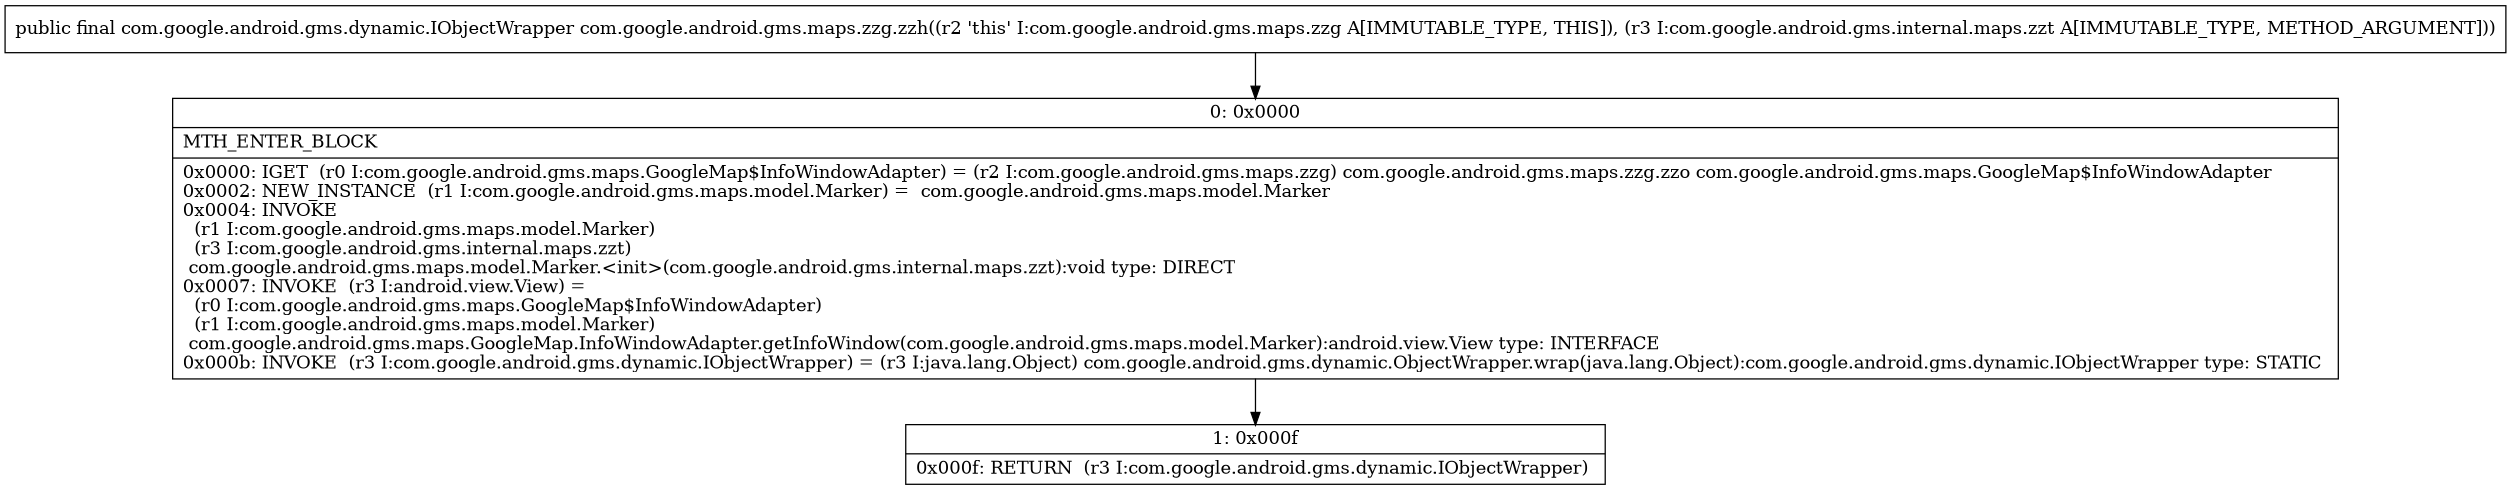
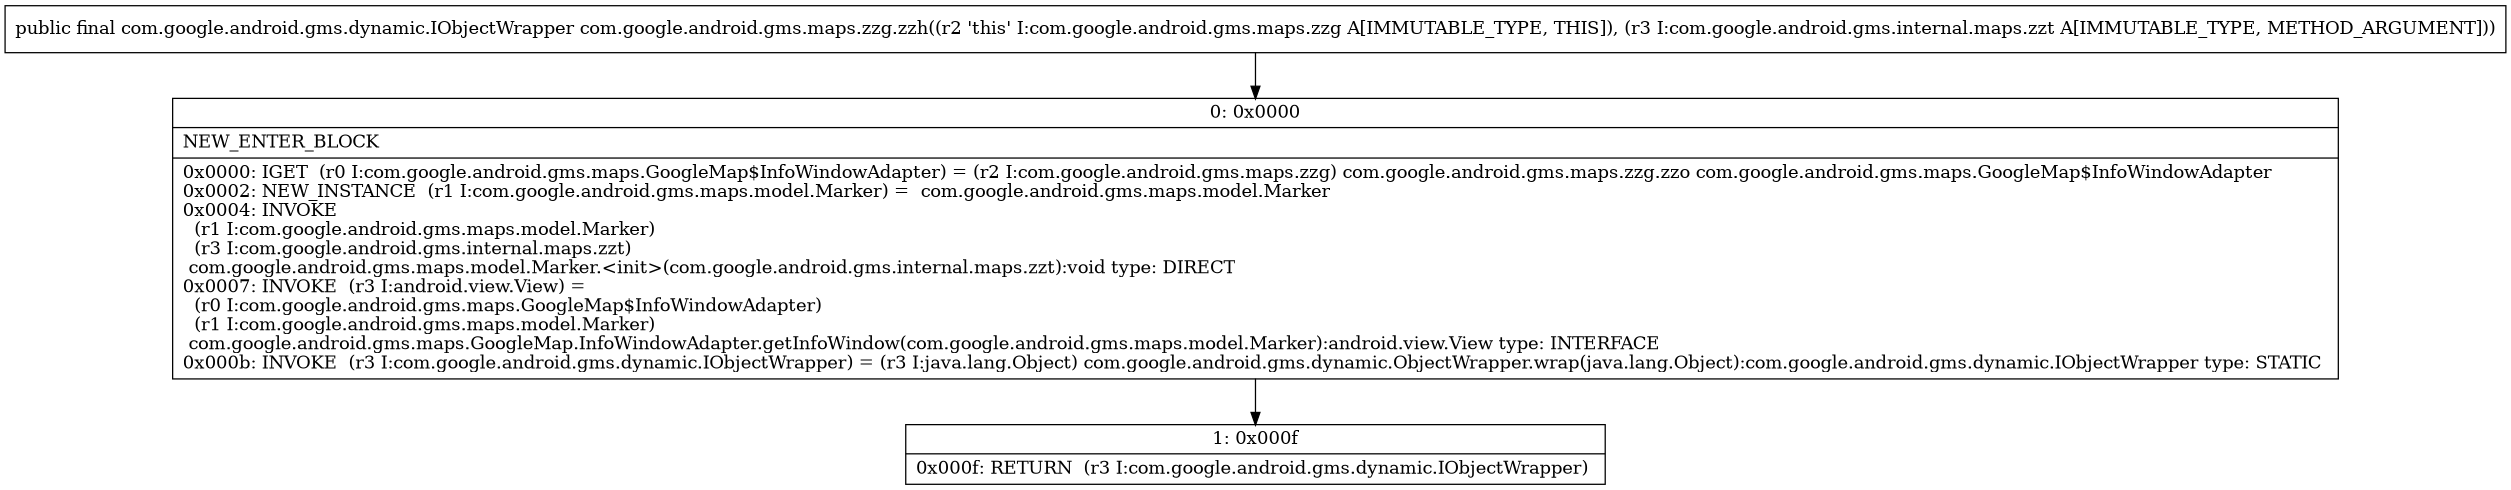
(281, 142) -> (281, 142)
